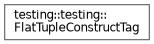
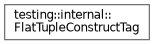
(77, 22) -> (77, 22)
